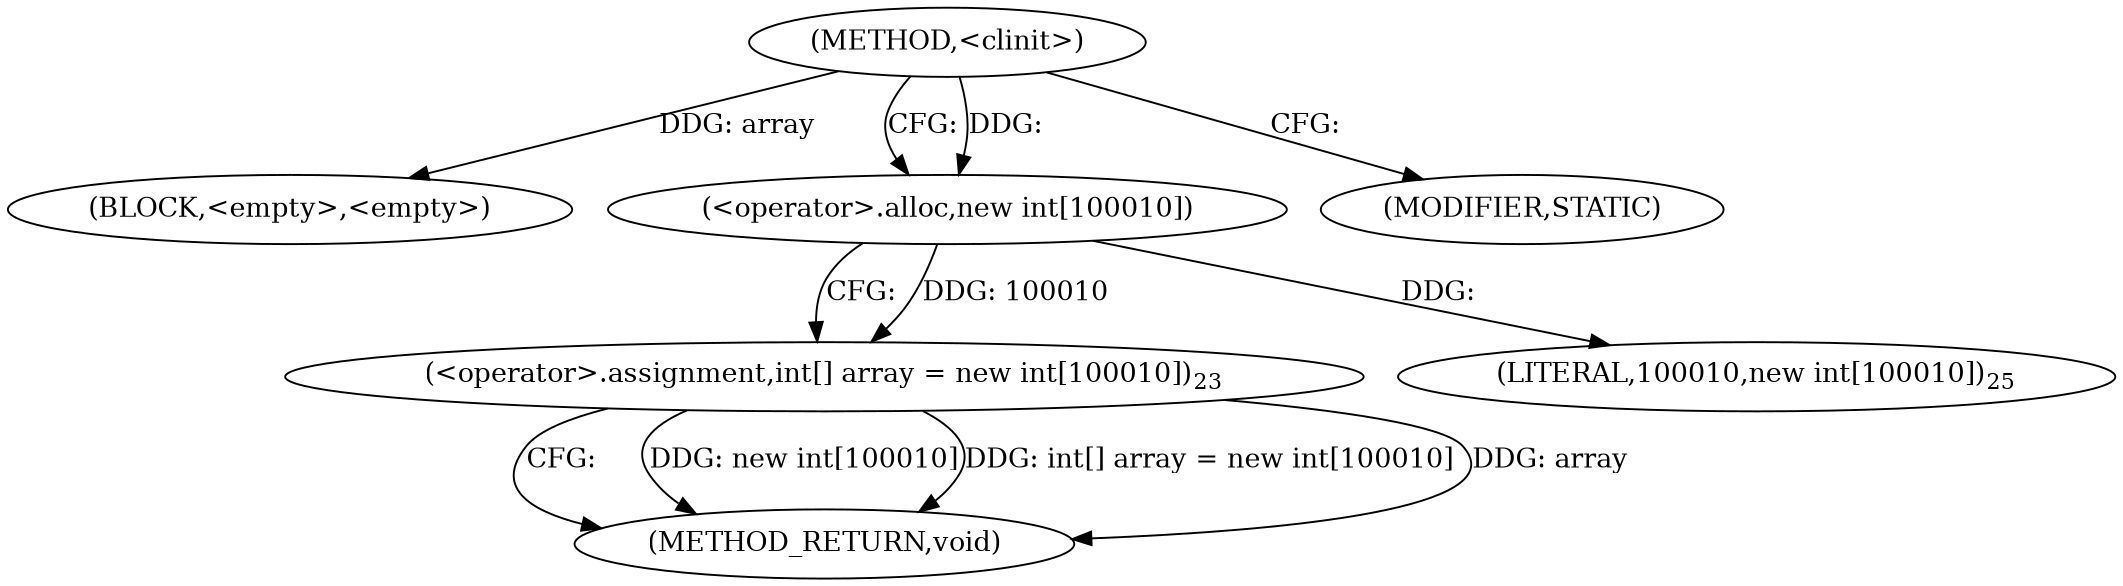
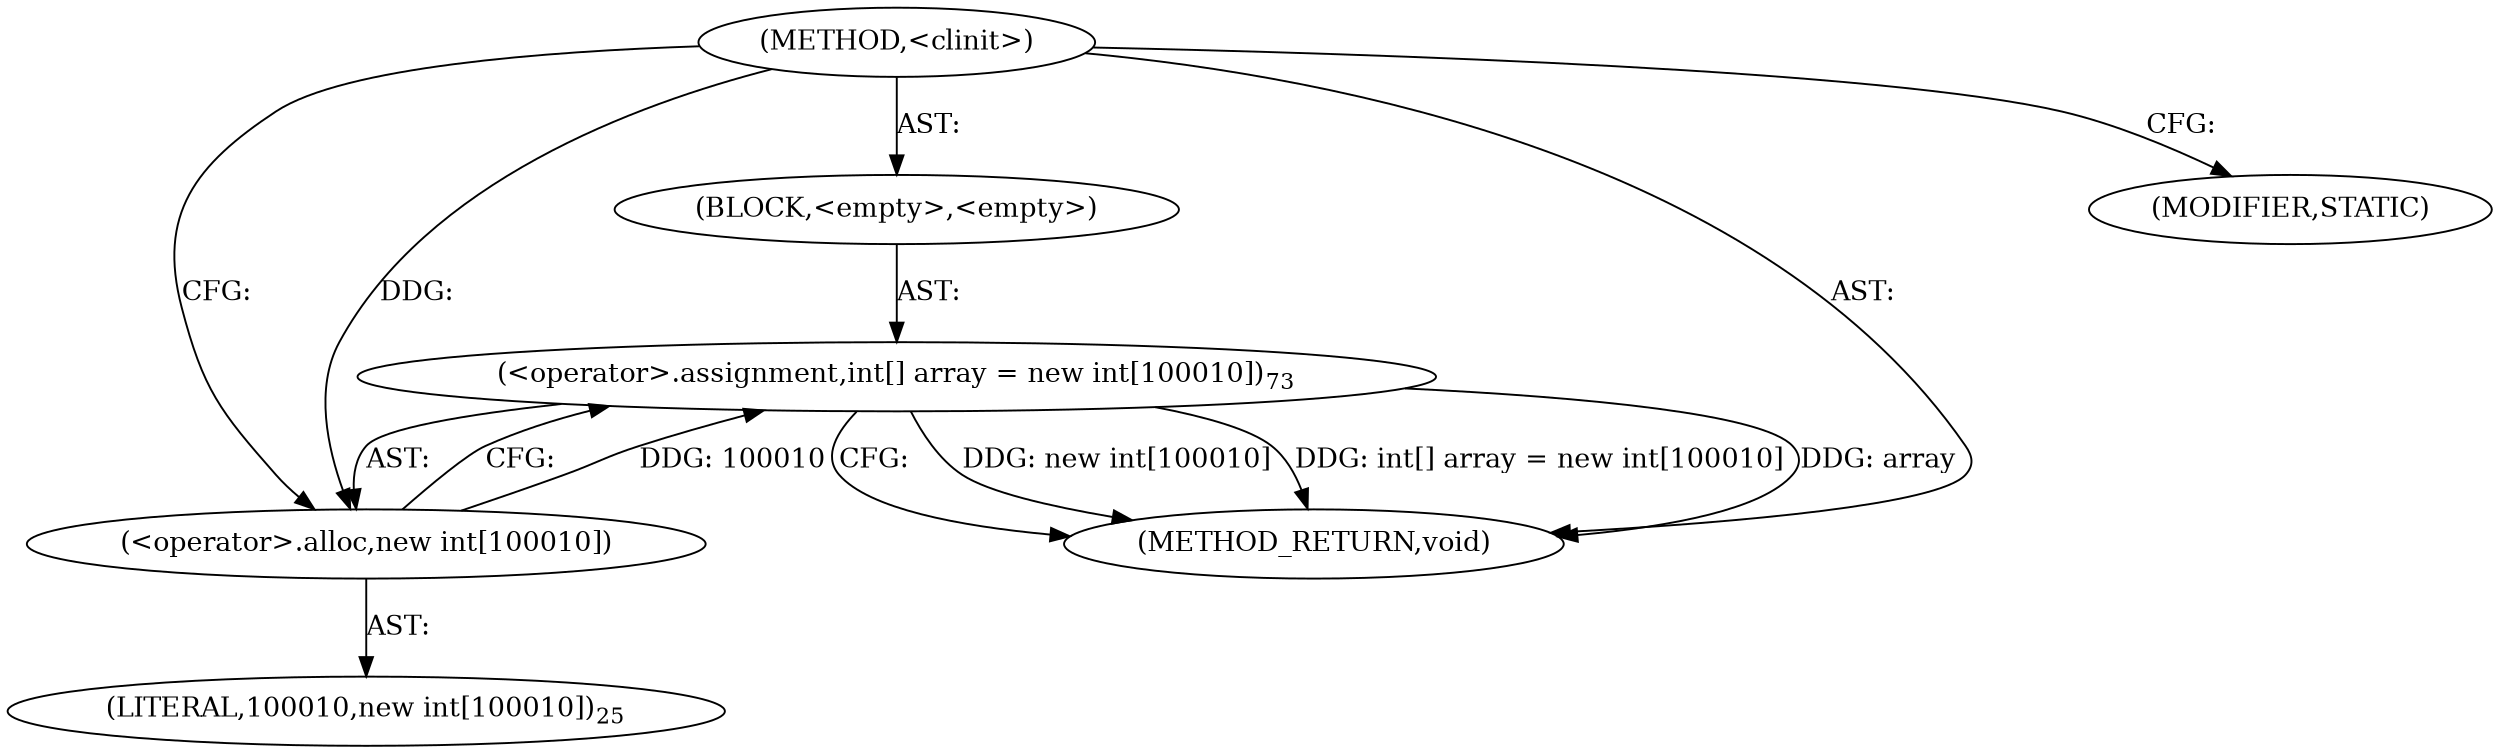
(738, 126) -> (933, 126)
none -> (1762, 257)
none -> (897, 283)
(1442, 293) -> (403, 628)
(1209, 374) -> (1281, 374)
none -> (439, 421)
